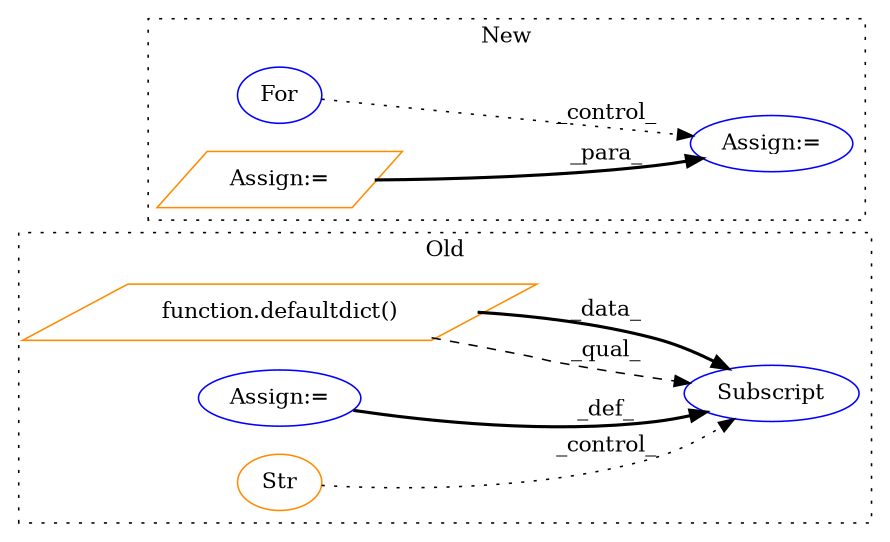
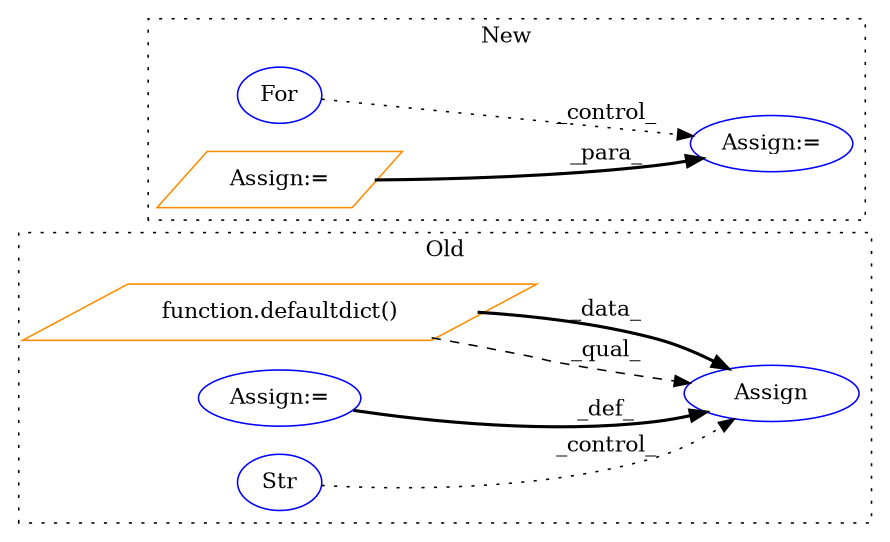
(772, 393) -> (772, 393)
(280, 482) -> (280, 482)
